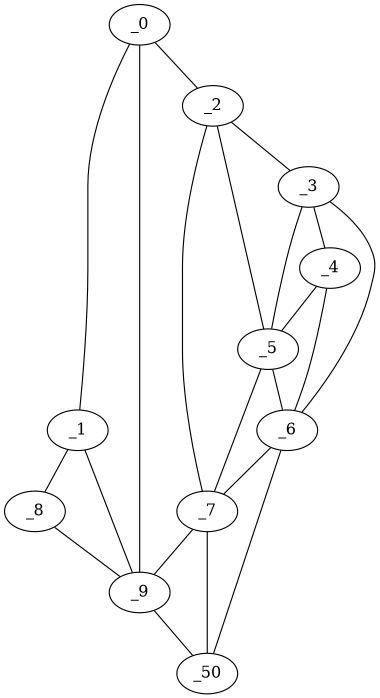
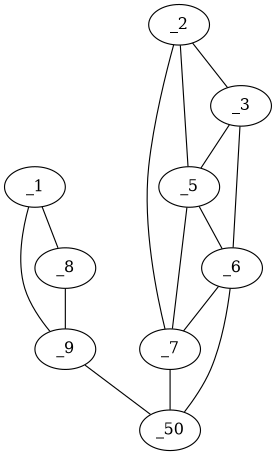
(140, 25) -> none
(330, 268) -> none
(173, 552) -> none
